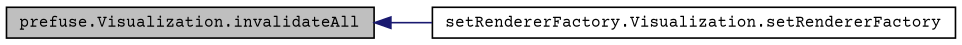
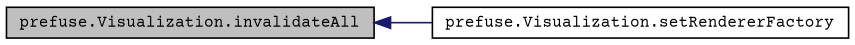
(694, 23) -> (640, 23)
